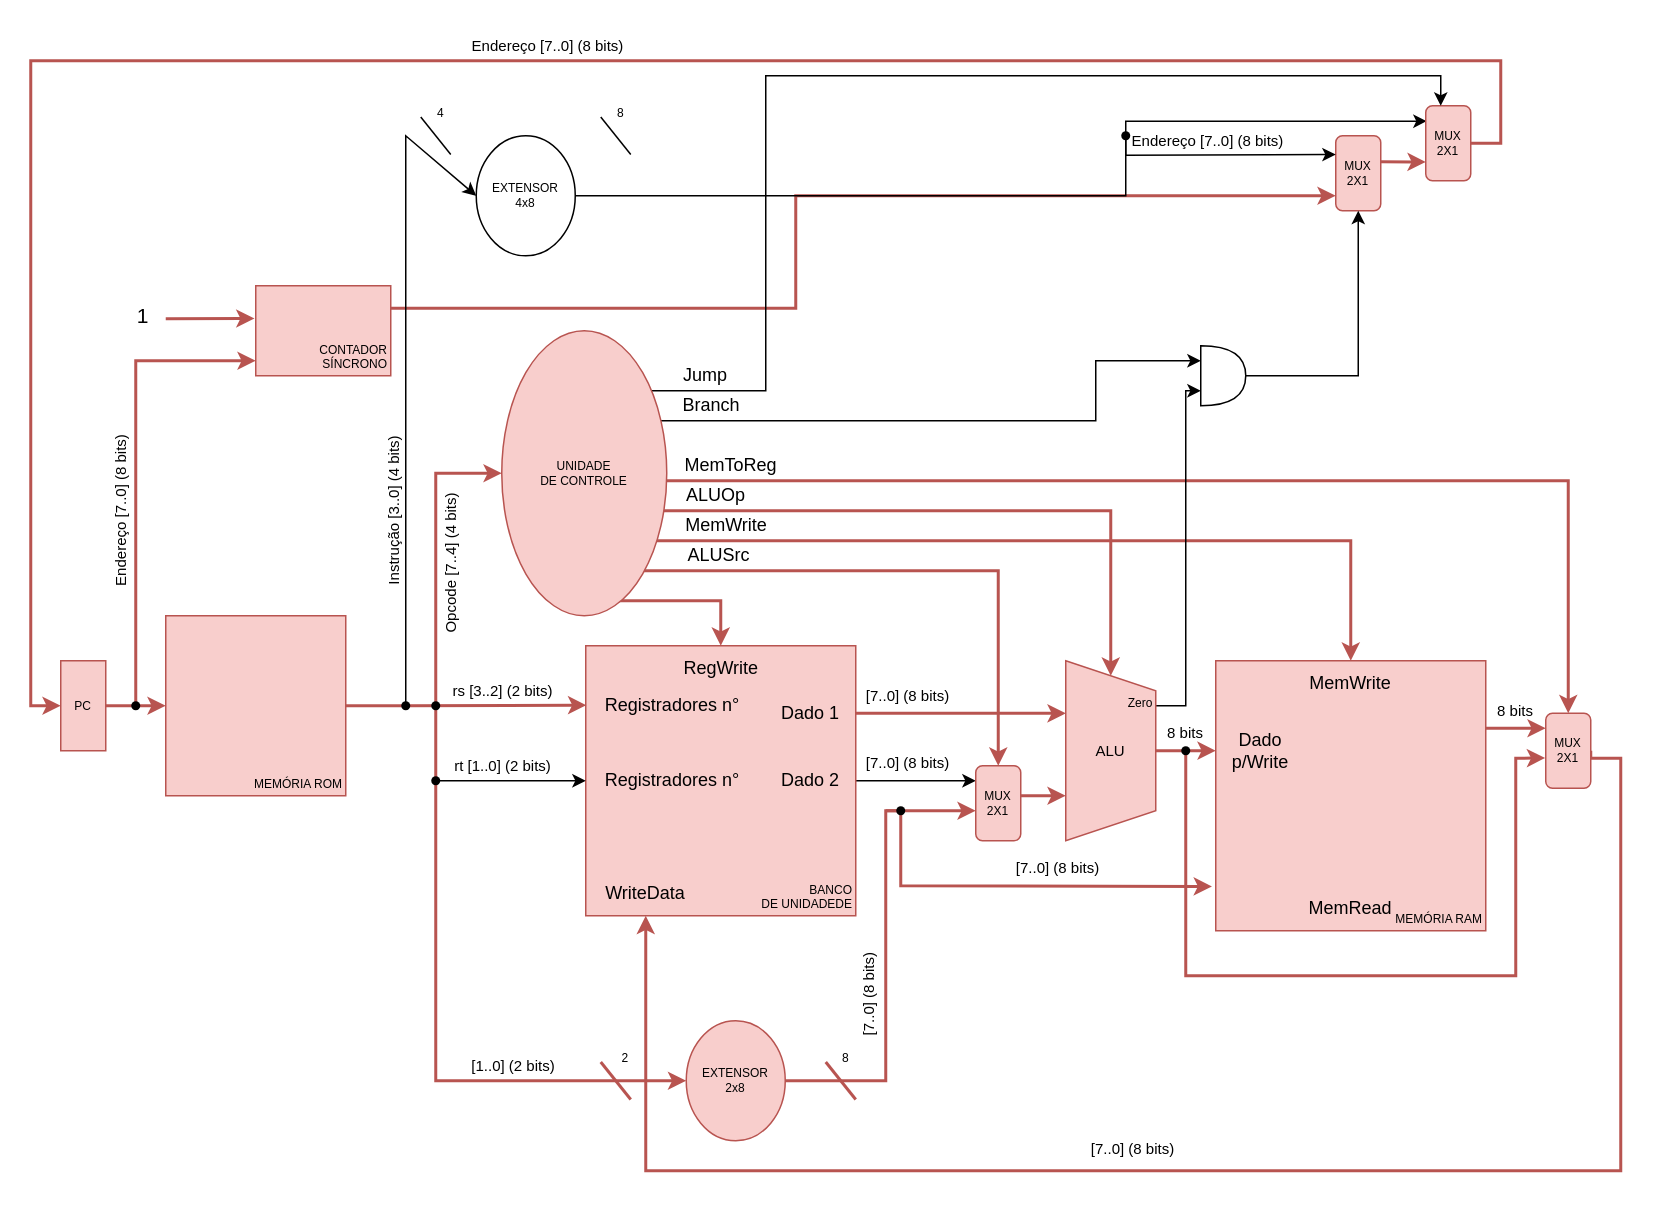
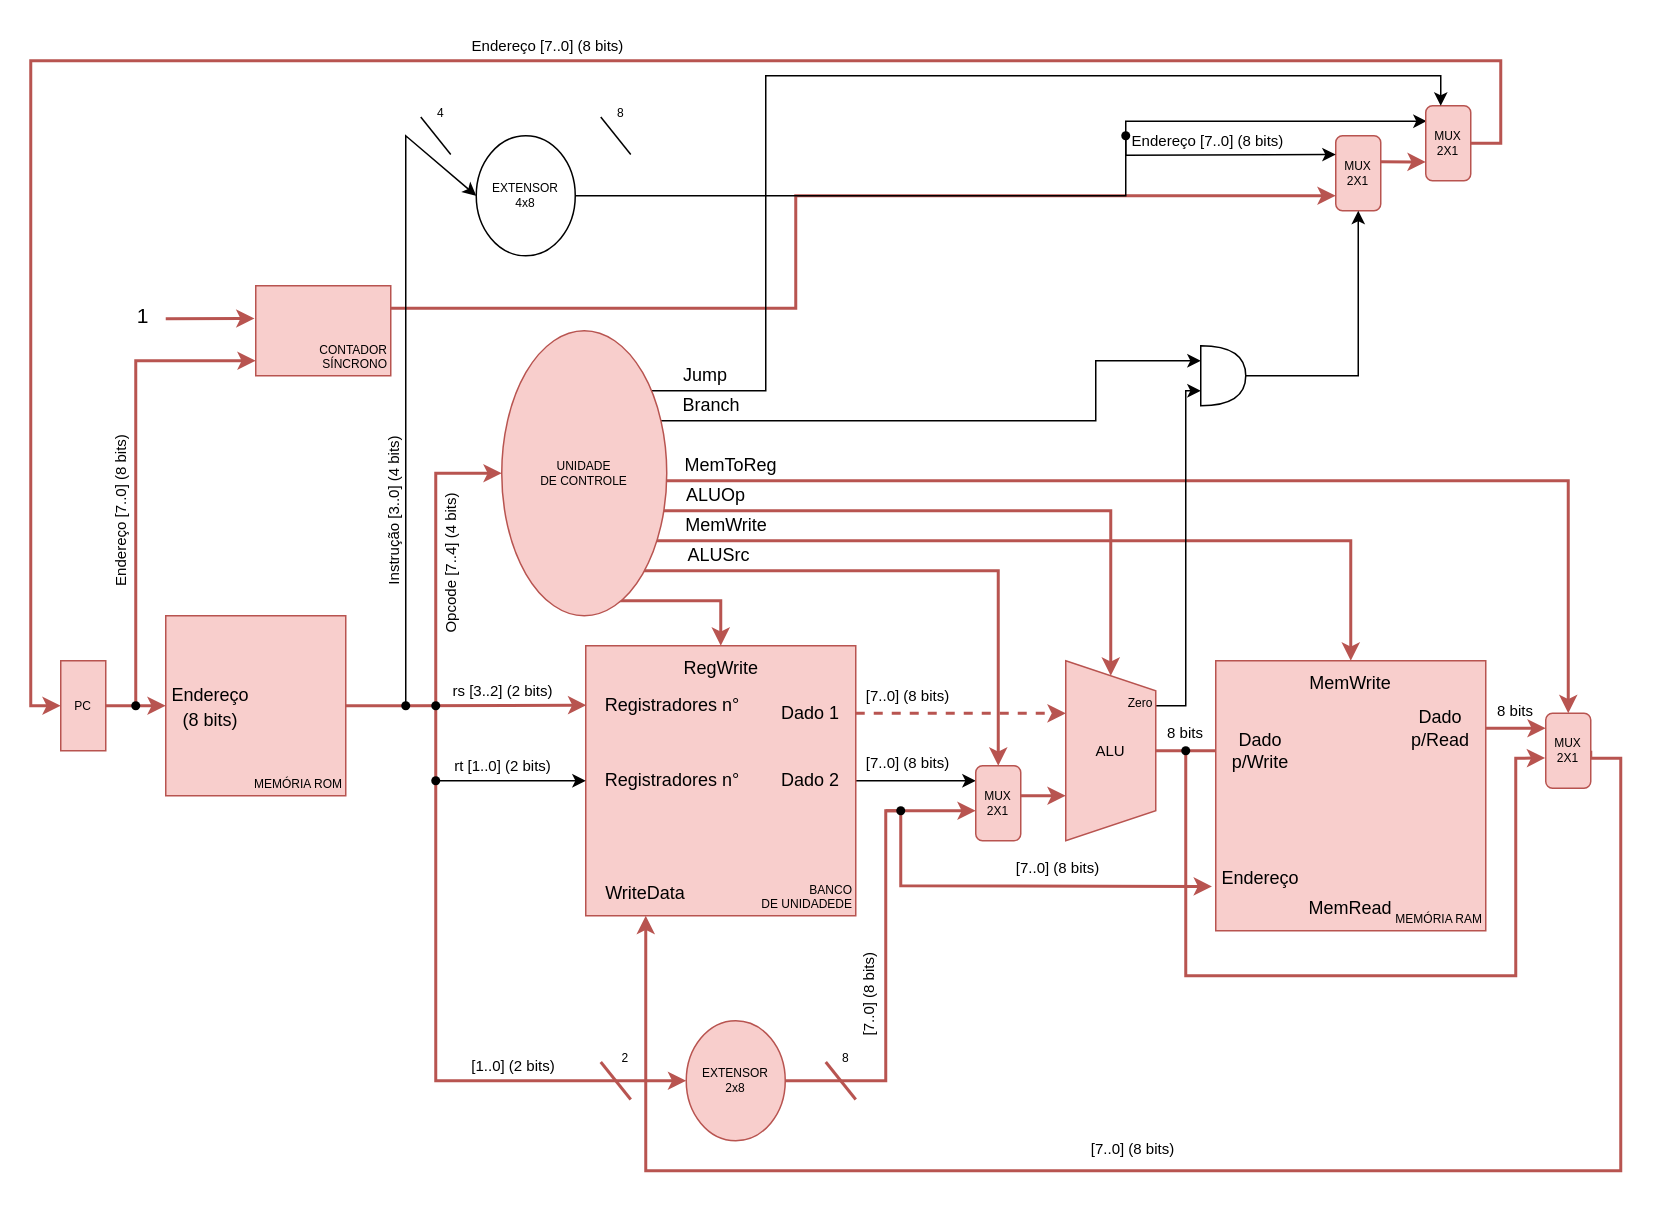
none -> (211, 706)
(929, 713) -> (929, 713)
none -> (1441, 728)
(1200, 751) -> (1207, 751)
none -> (1261, 878)
